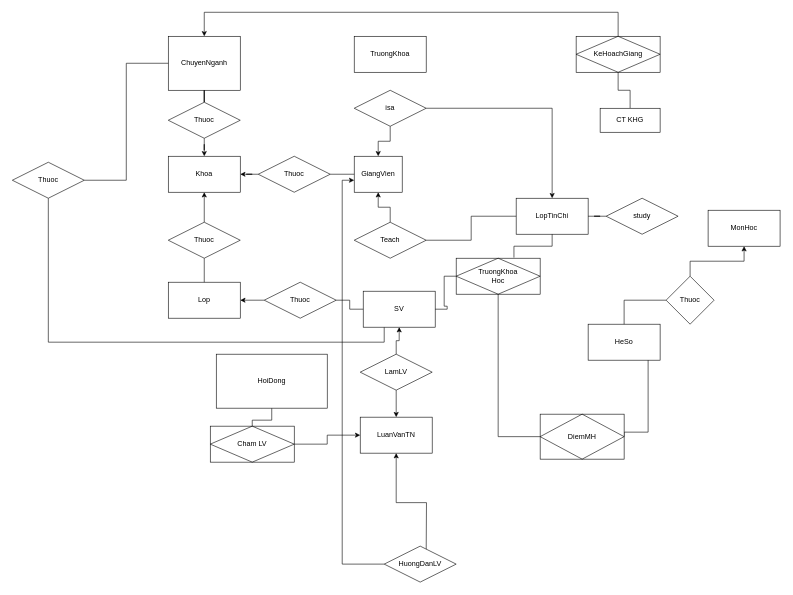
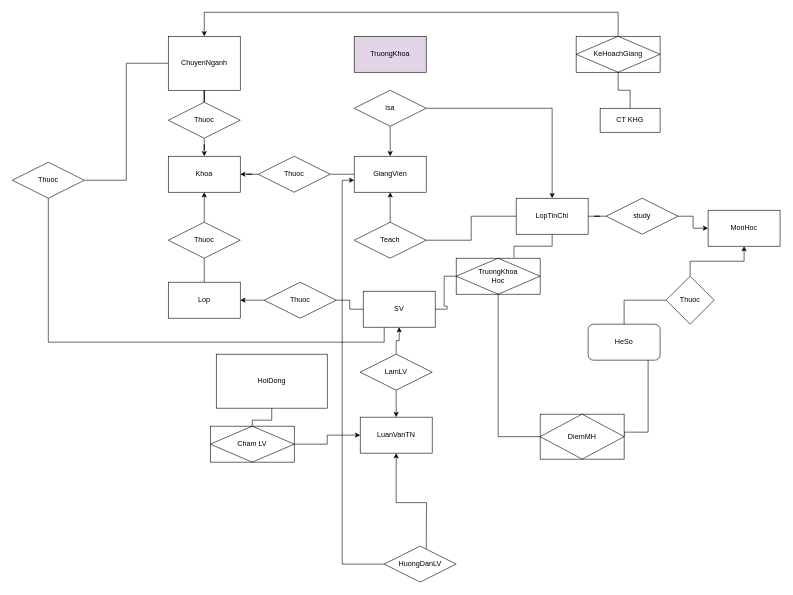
(390, 54) -> (390, 54)
(378, 174) -> (390, 174)
none -> (692, 216)
(624, 342) -> (624, 342)
